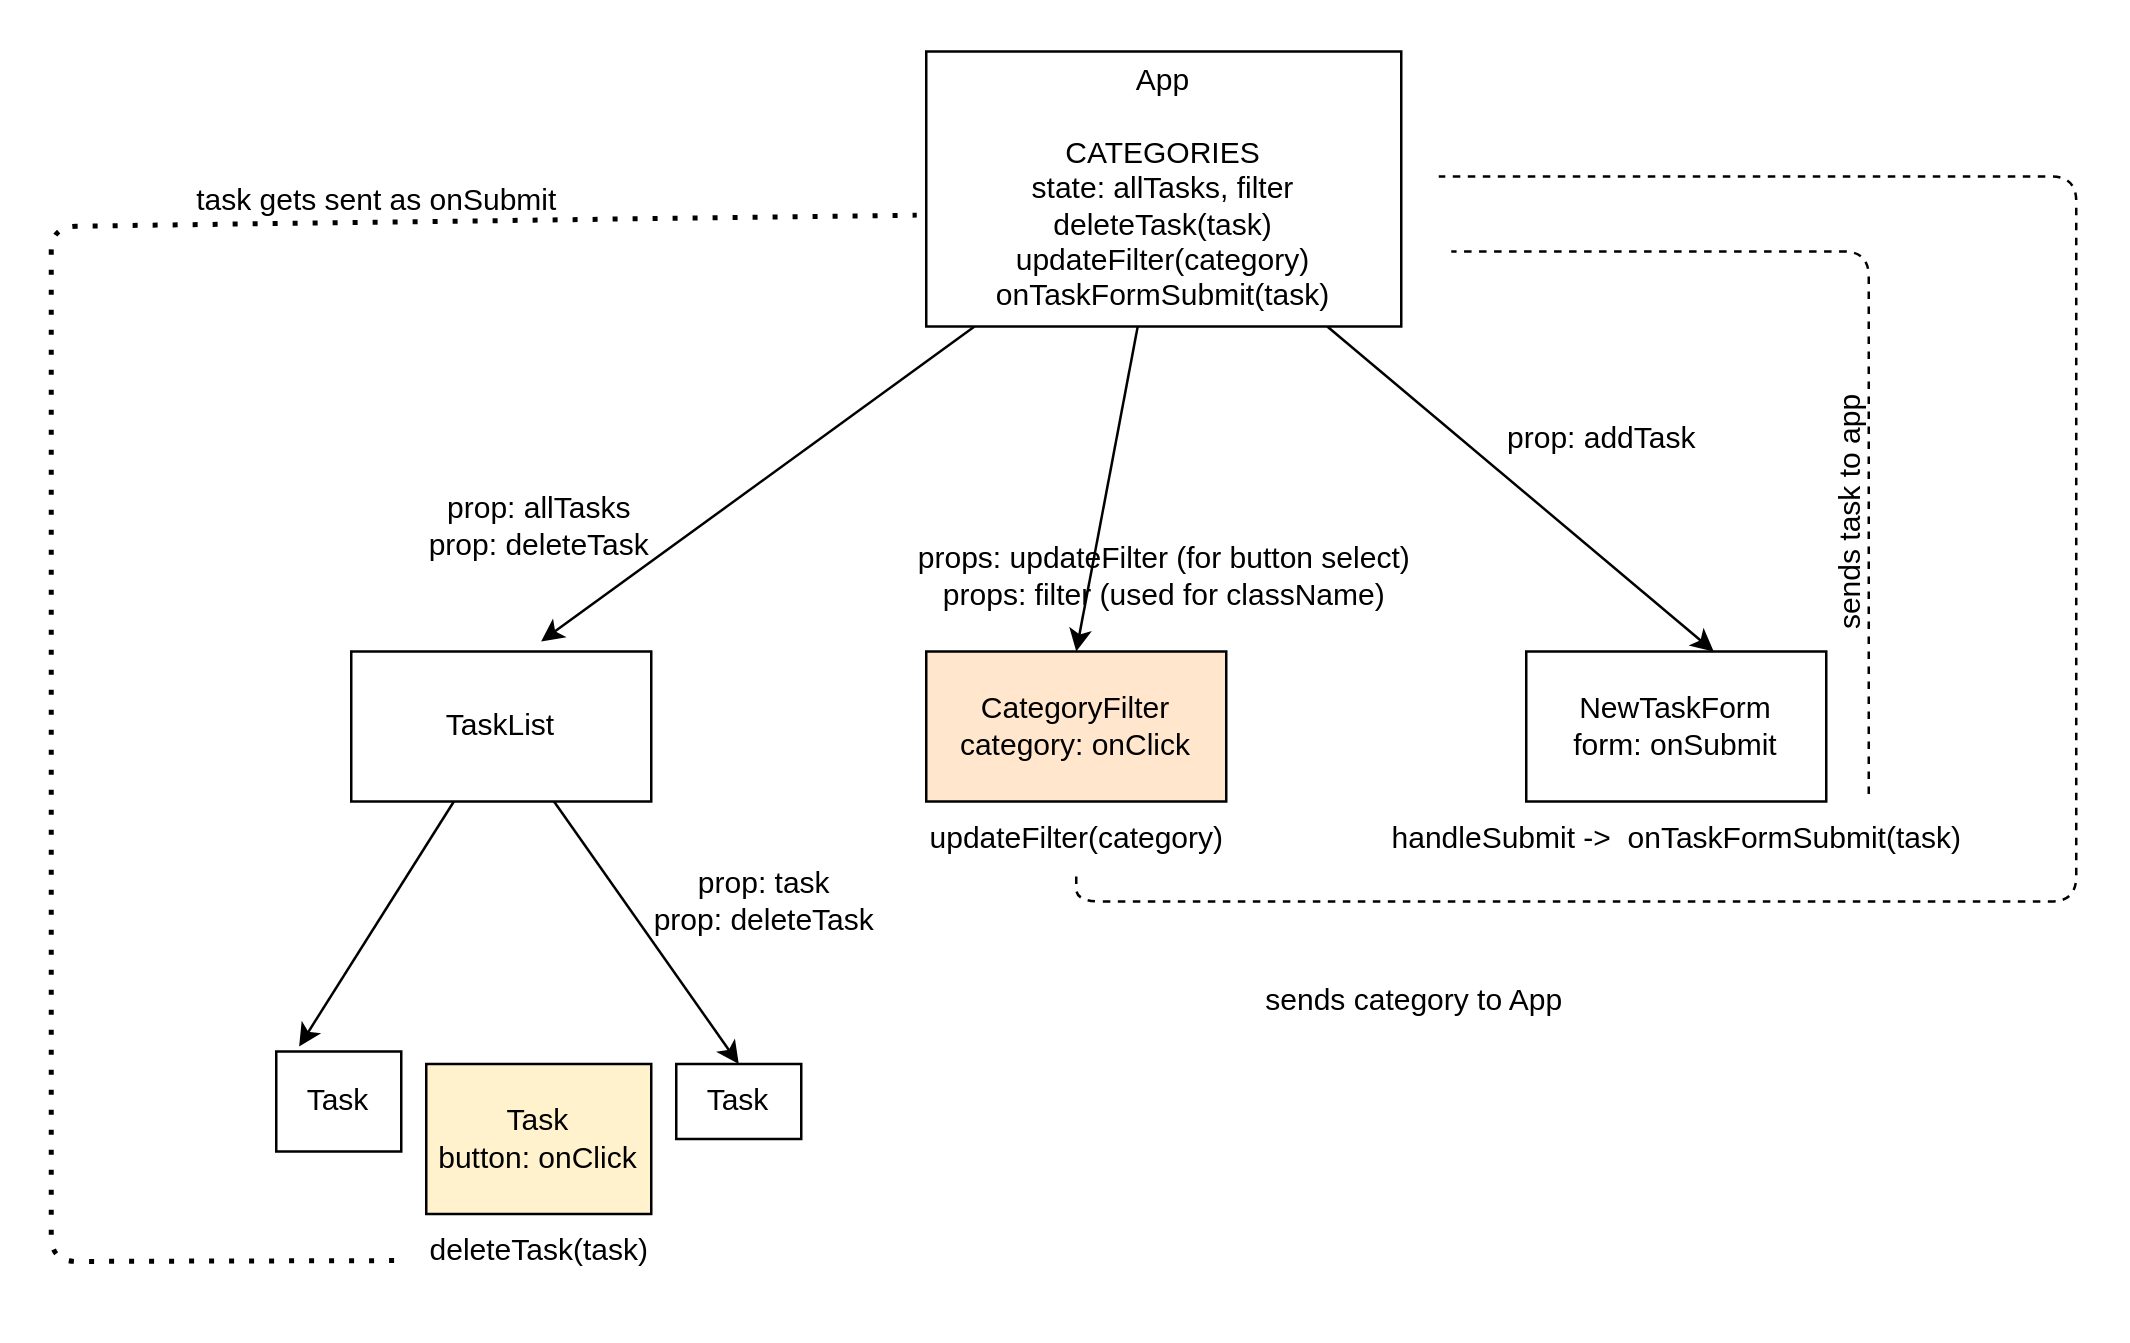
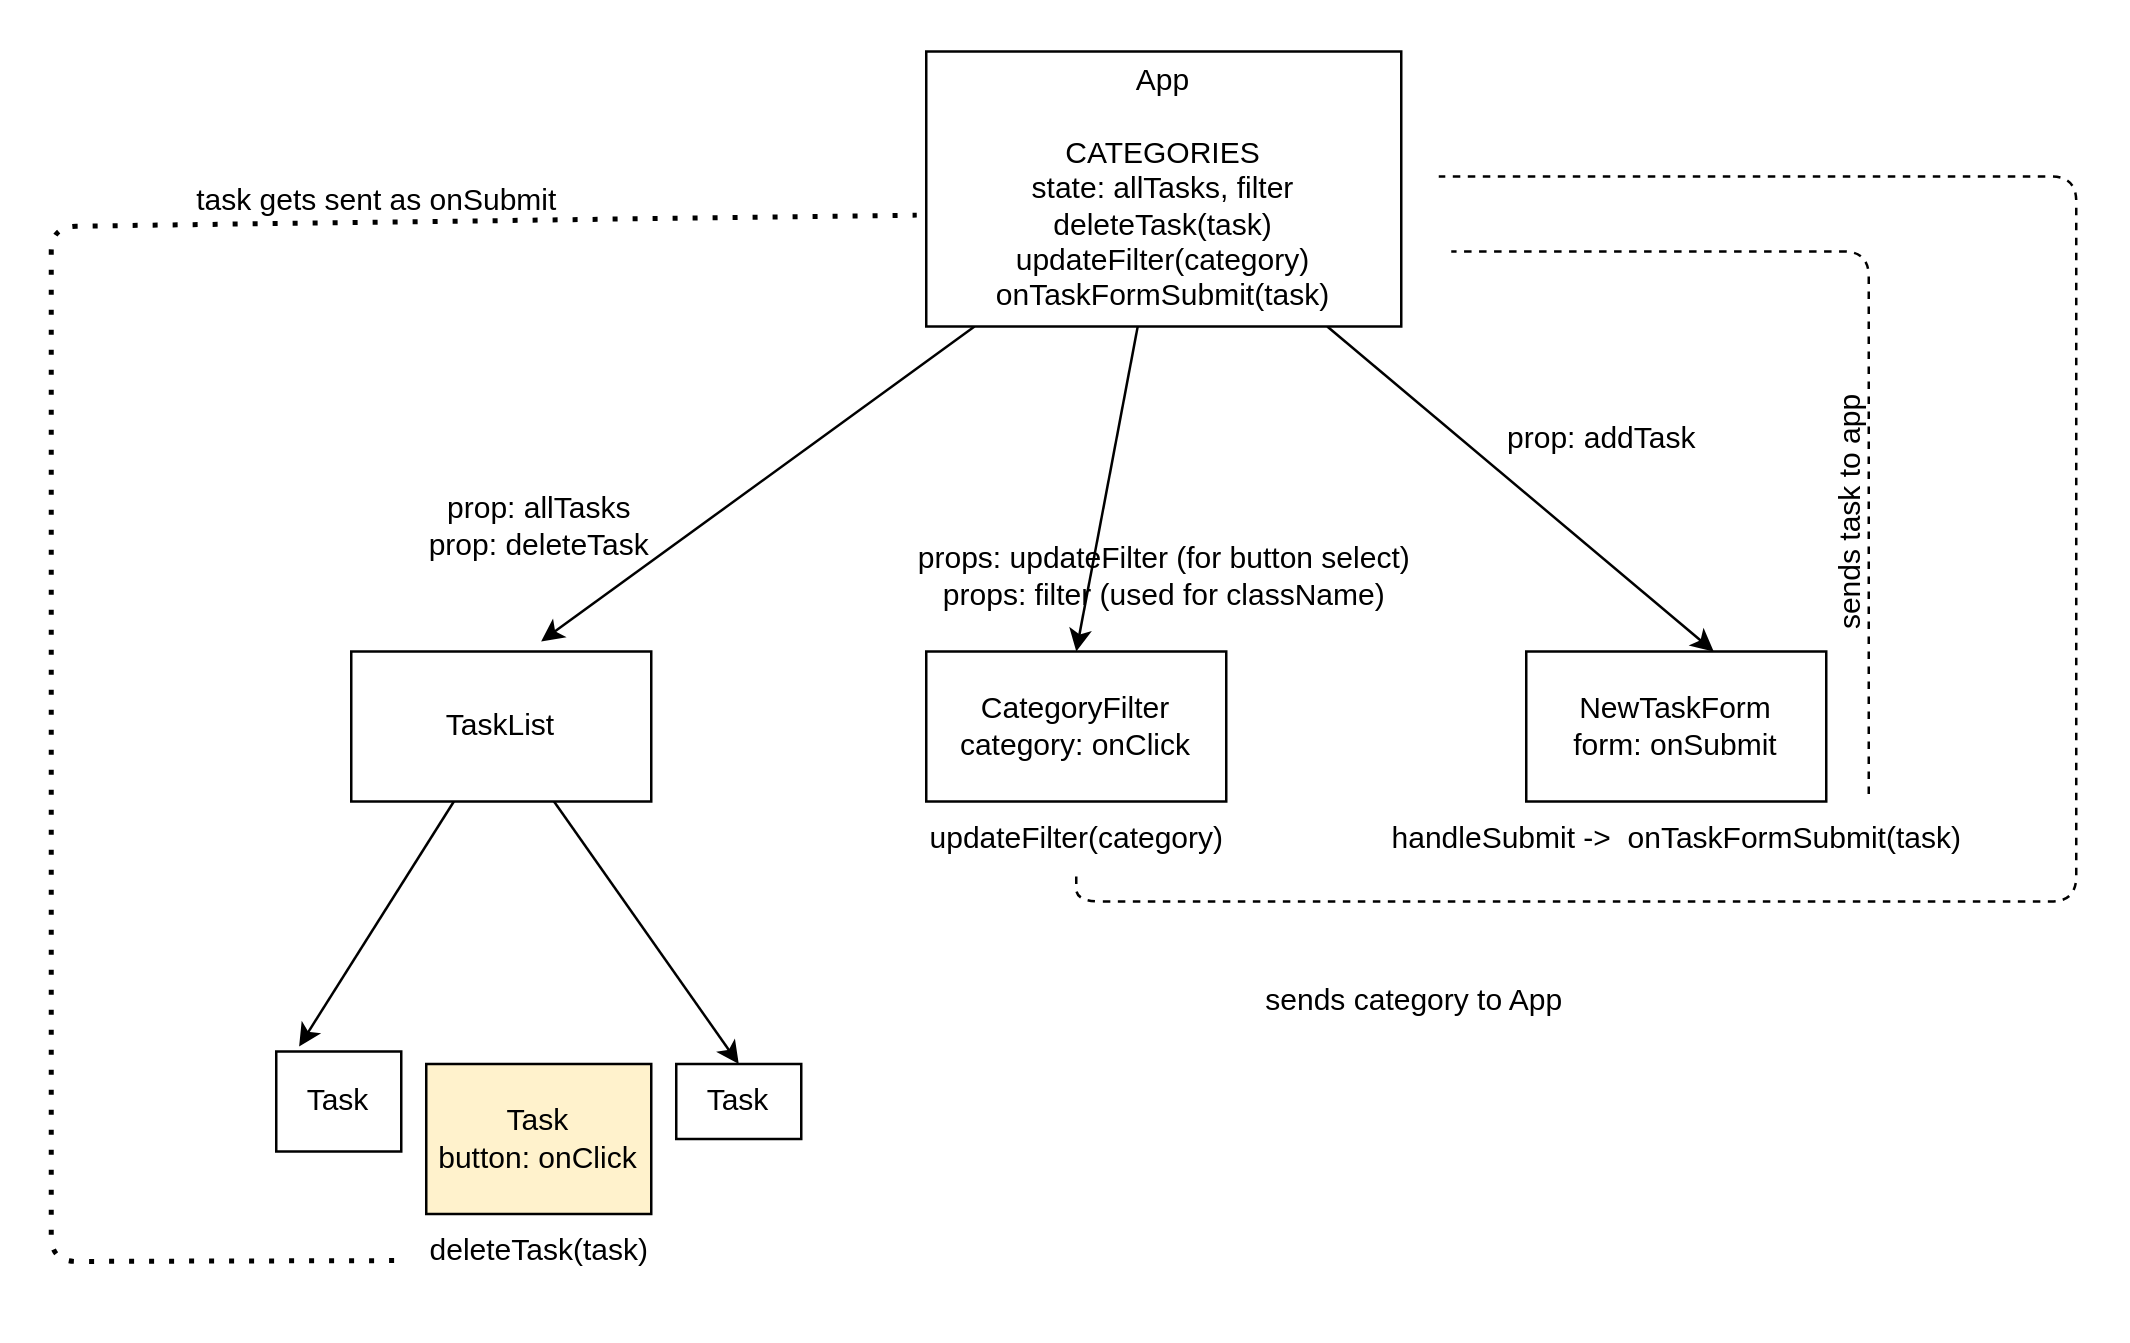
(1076, 726) -> (1076, 726)
(764, 901) -> none
